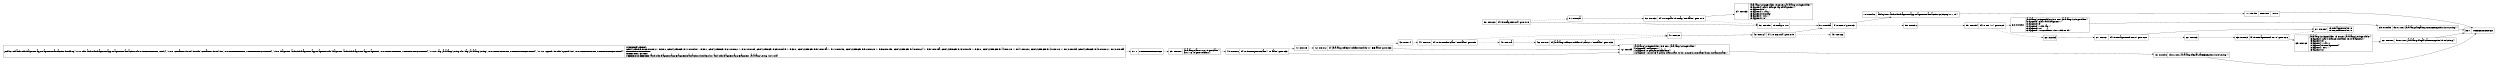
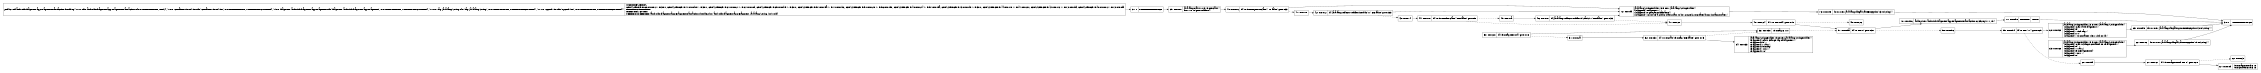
(1803, 25) -> (1813, 31)
(2262, 37) -> none
